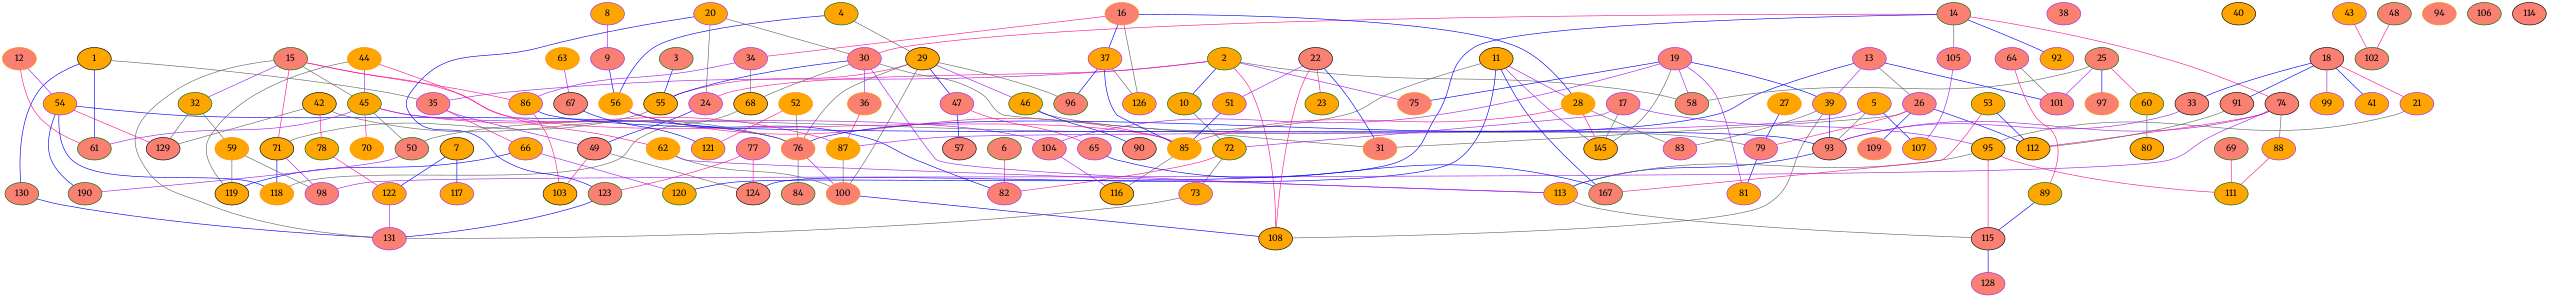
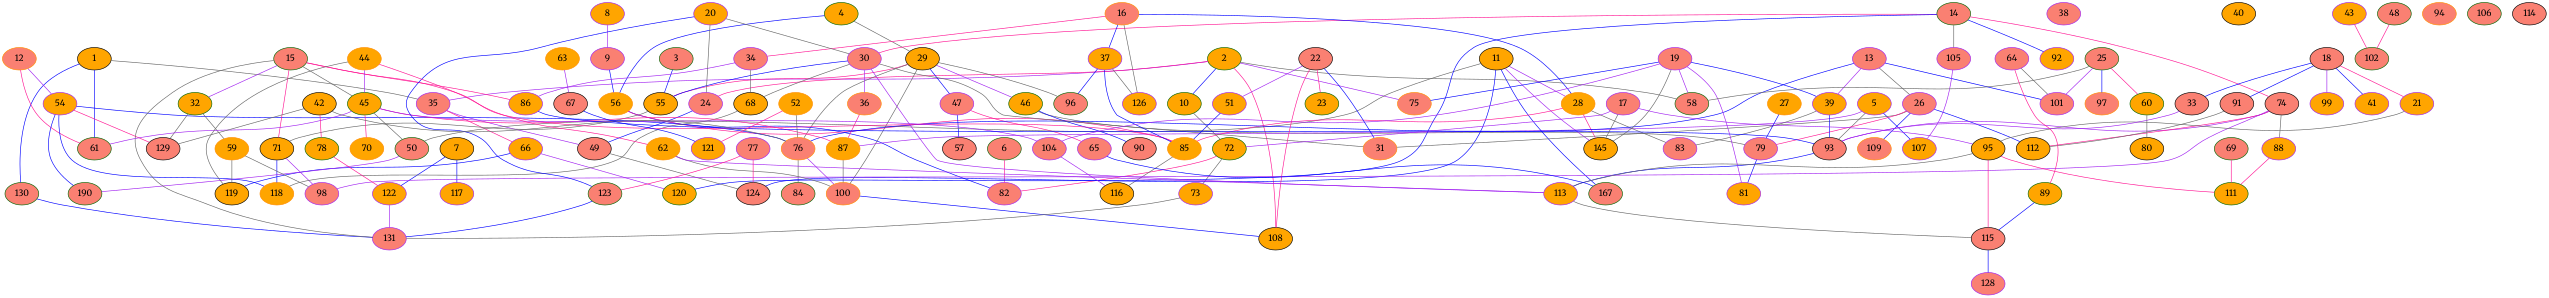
(1988, 104) -> none
(560, 194) -> none
(1585, 228) -> none
